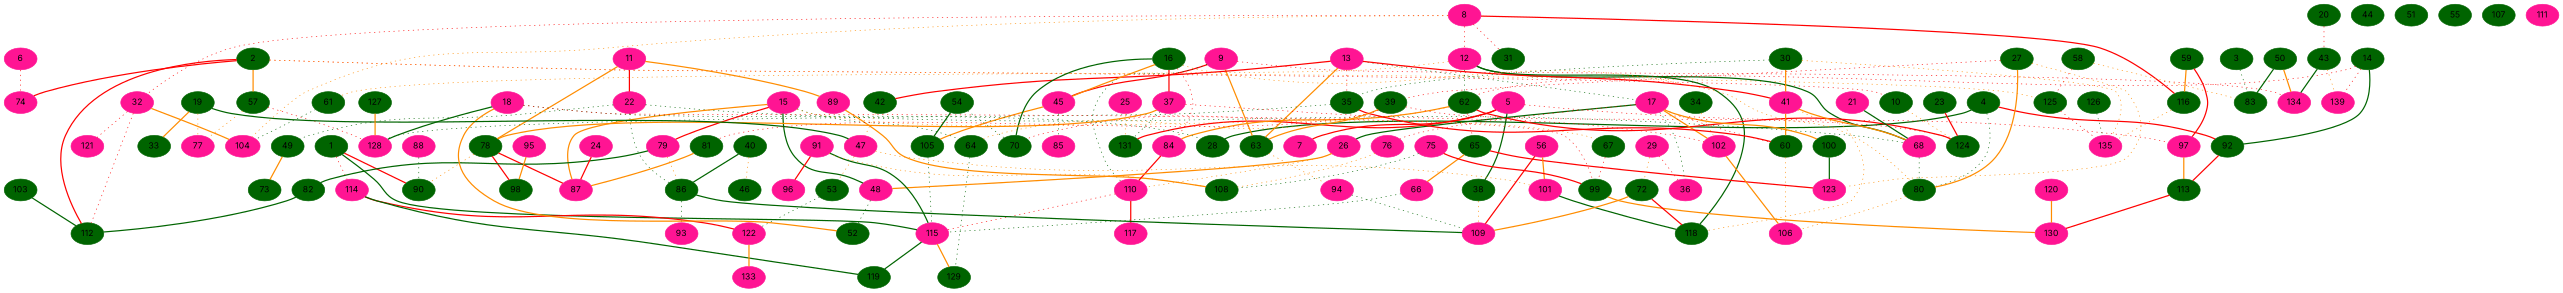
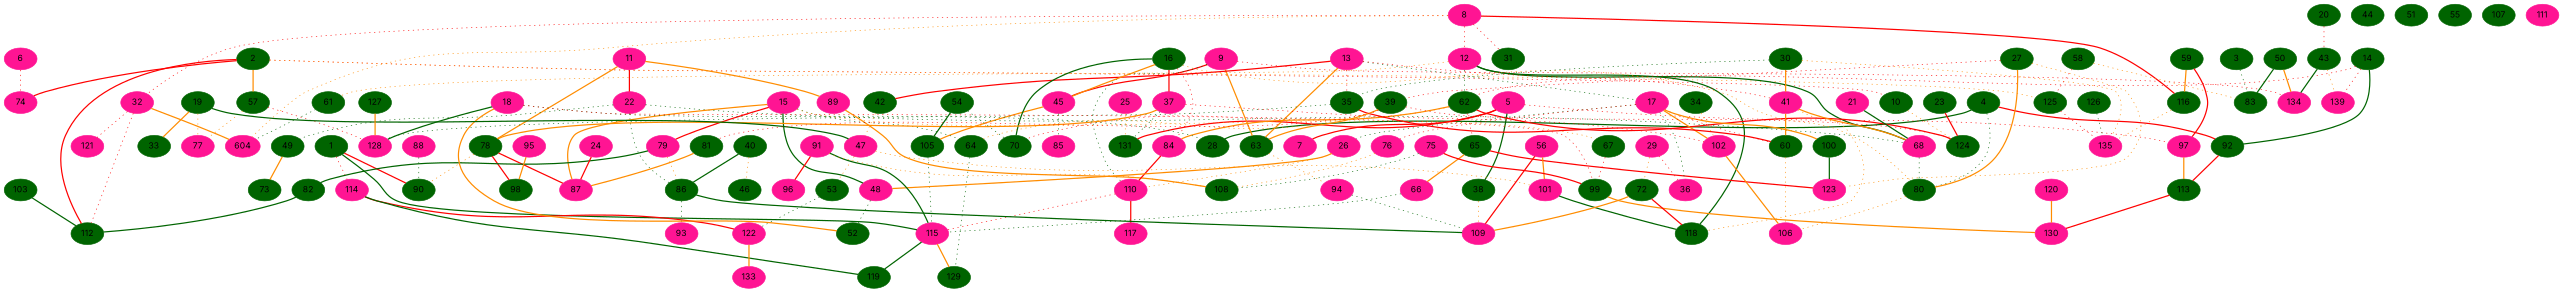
(1567, 77) -> (1567, 77)
(1496, 119) -> (1496, 119)
(243, 146) -> (243, 146)
